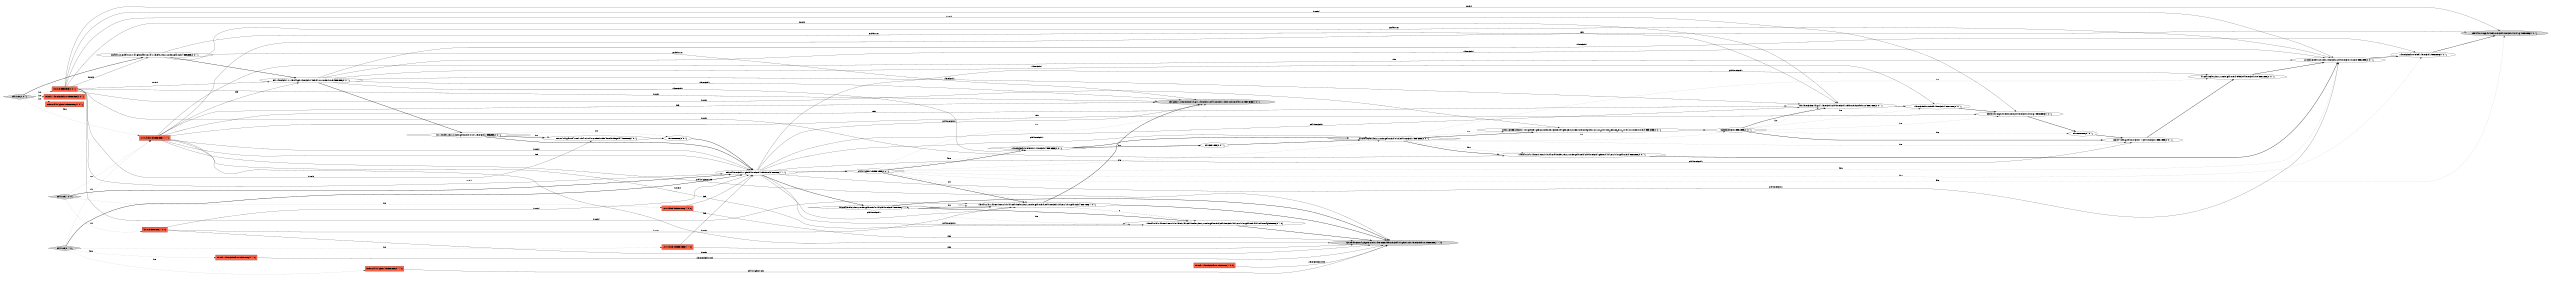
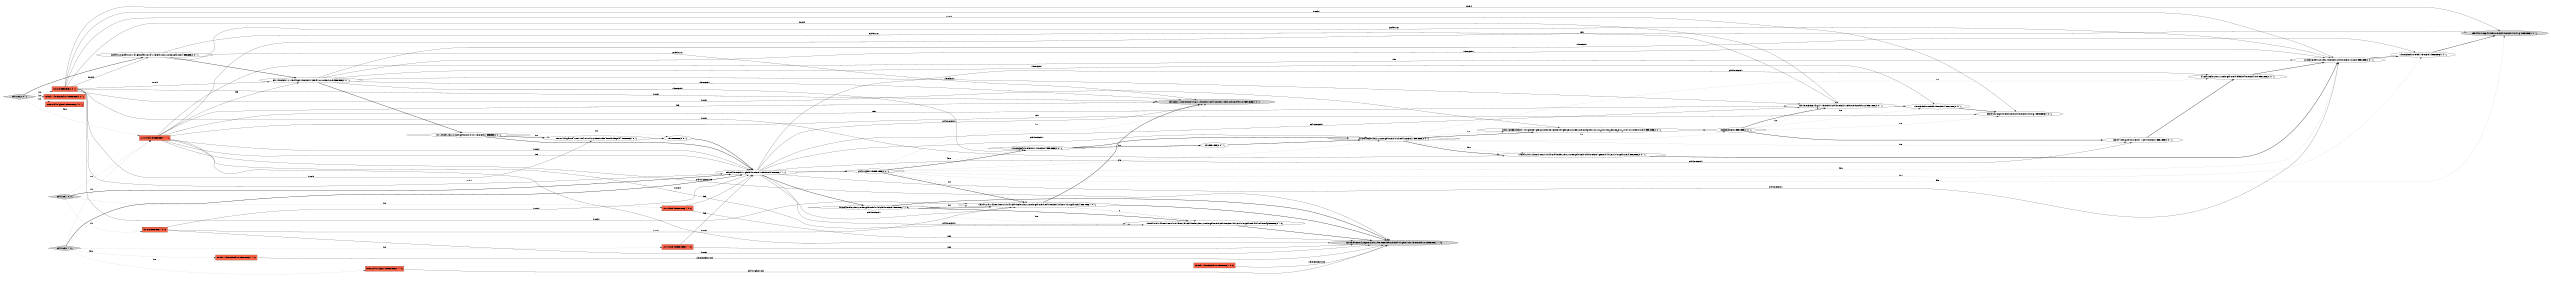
(2083, 134) -> none
